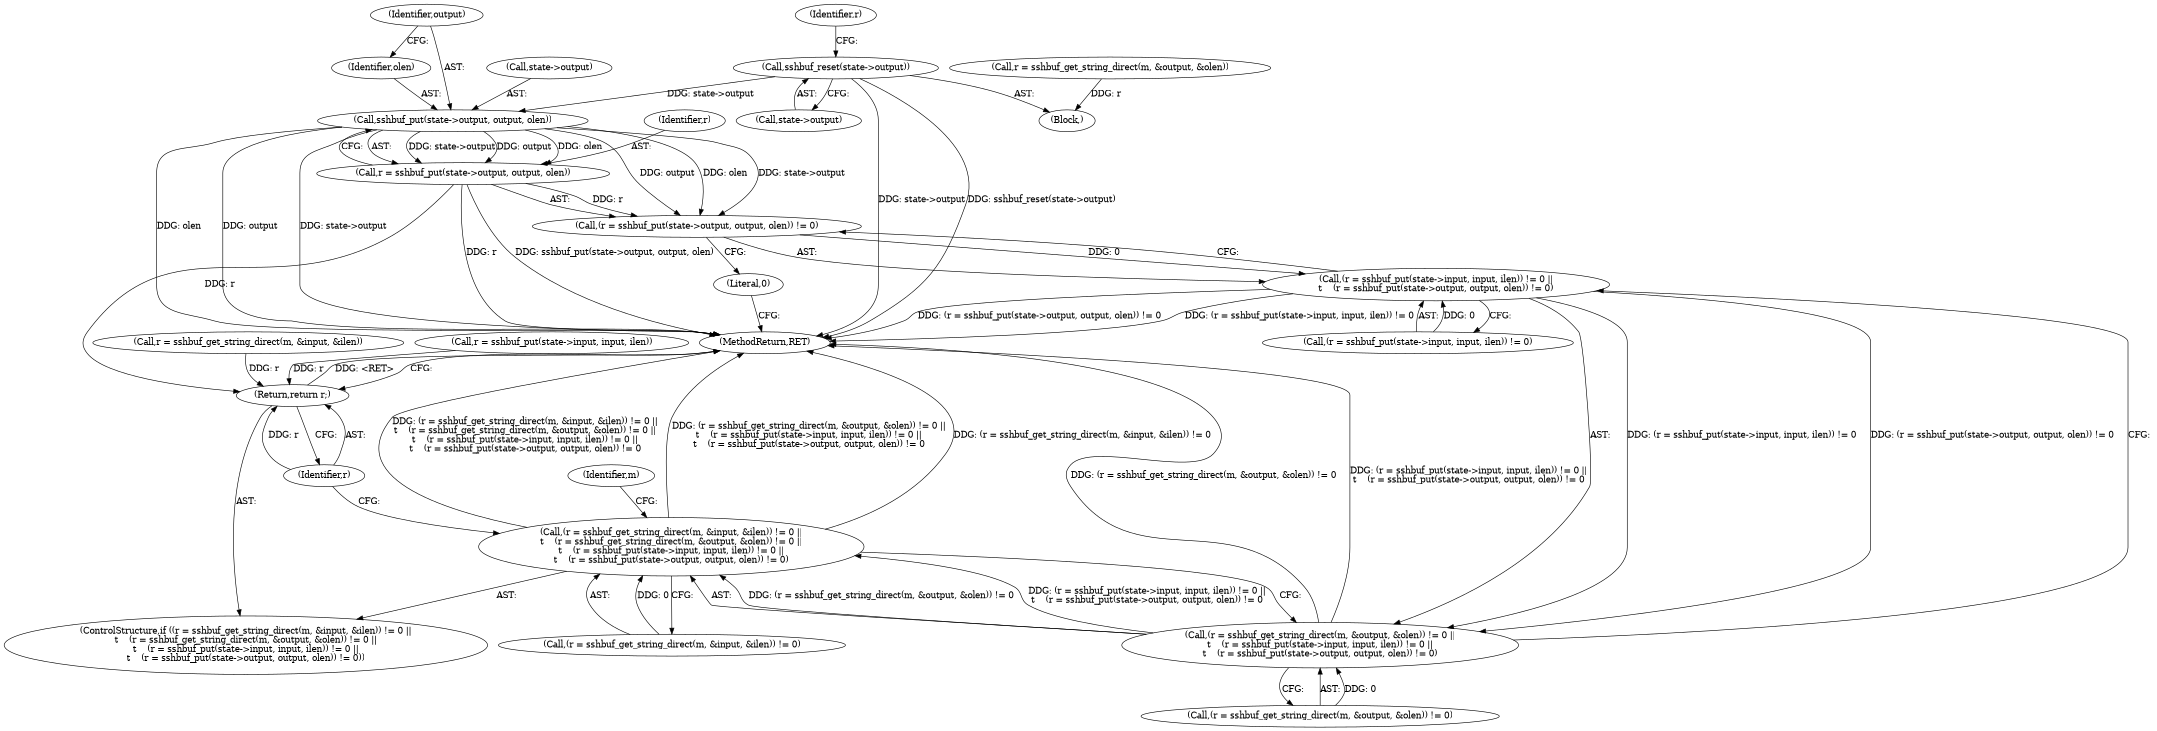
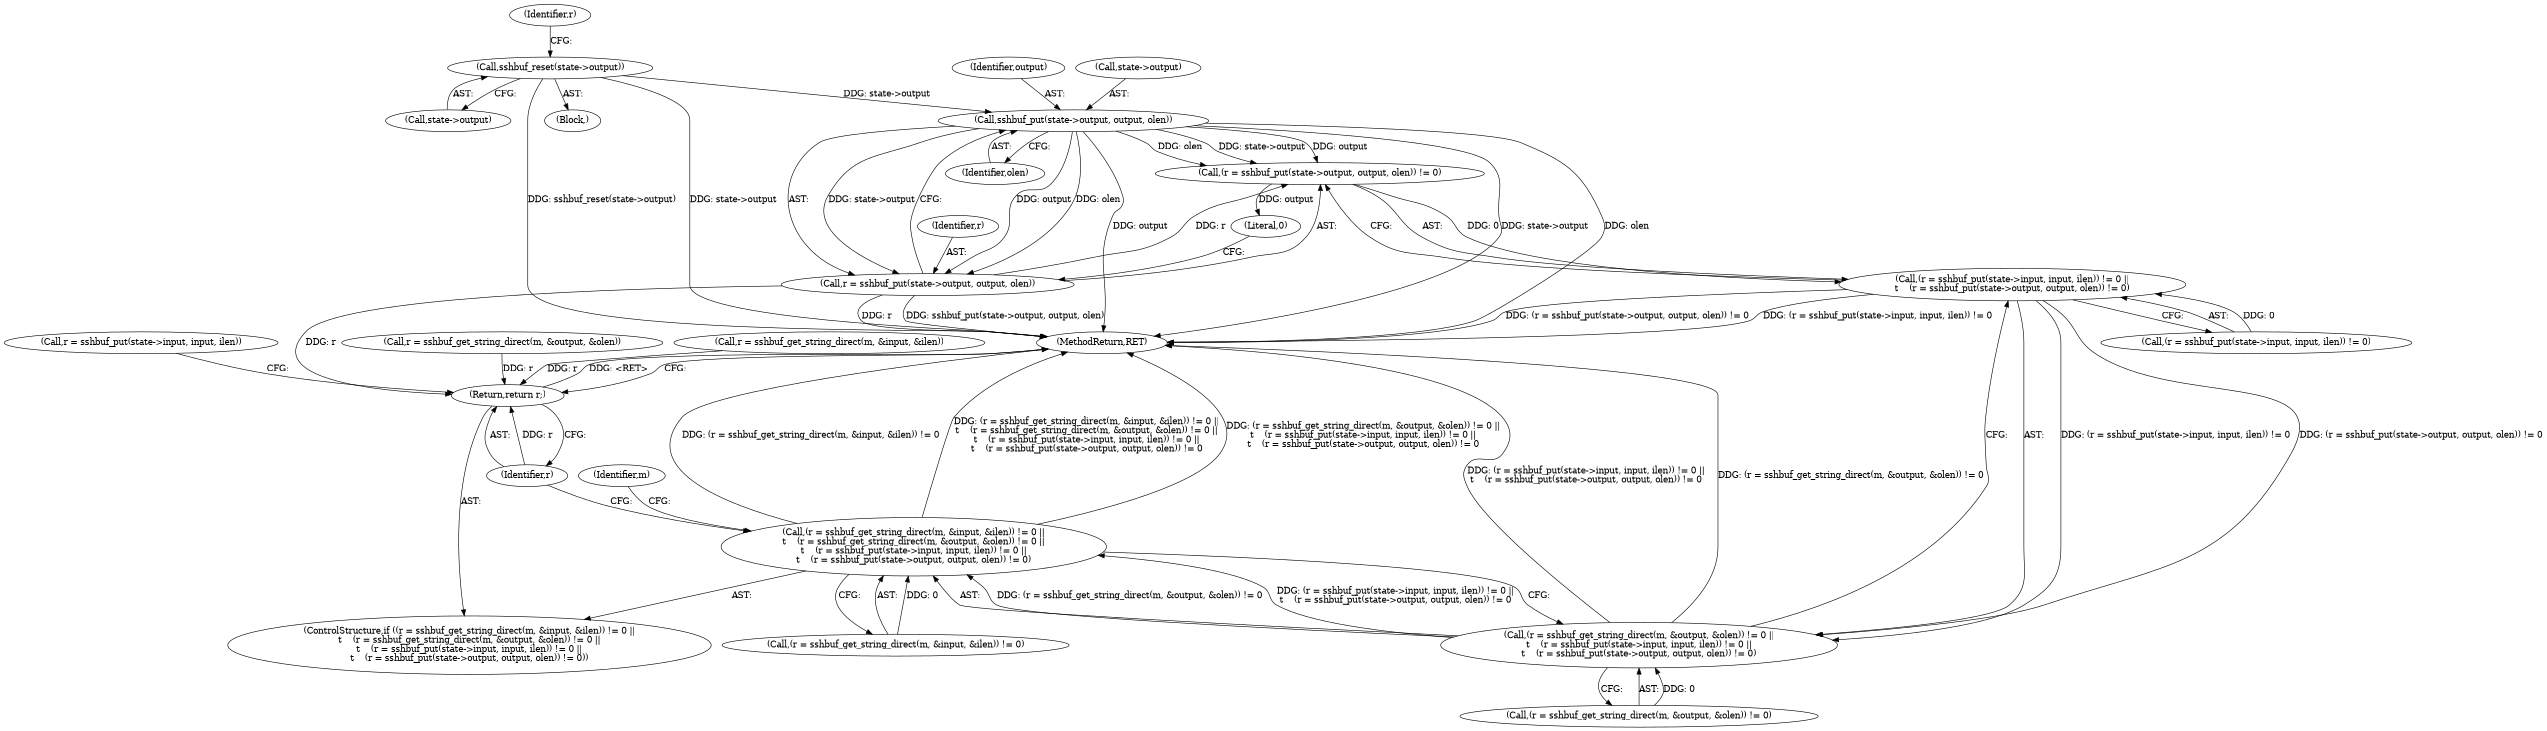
(406, 39) -> (1028, 143)
(1090, 92) -> (502, 366)
(737, 253) -> (1286, 200)
(756, 311) -> (1159, 266)
(308, 369) -> (279, 369)
